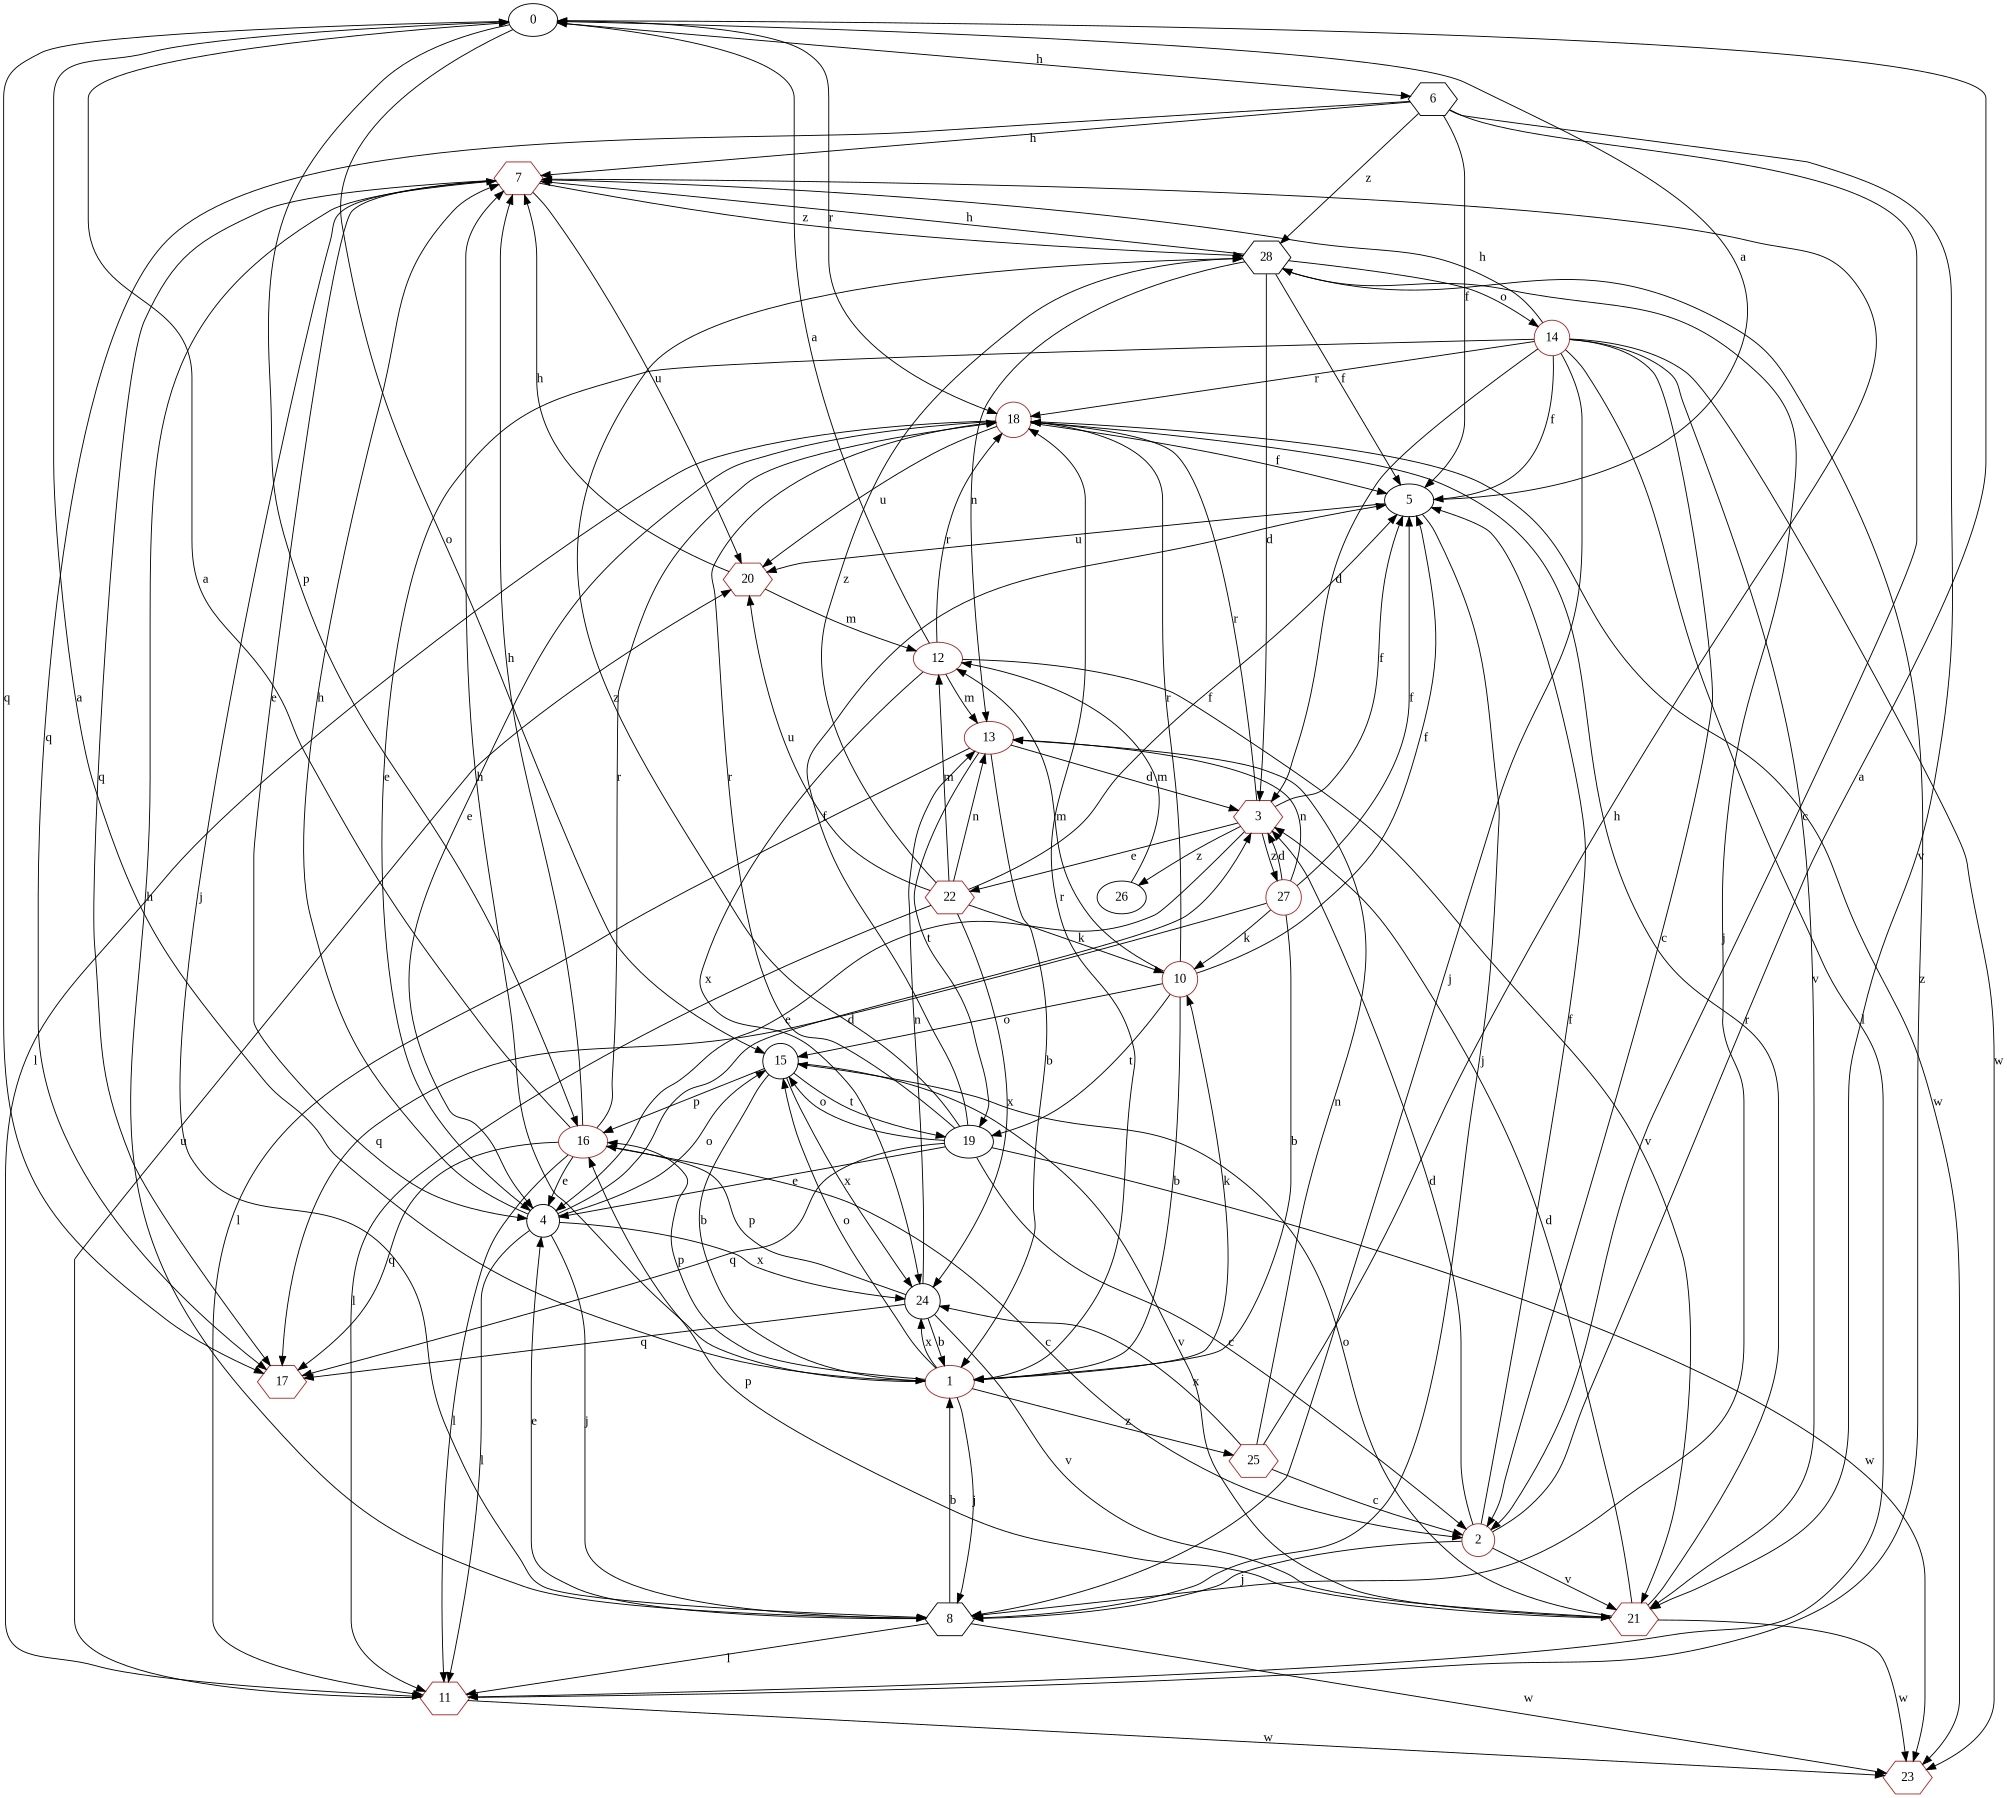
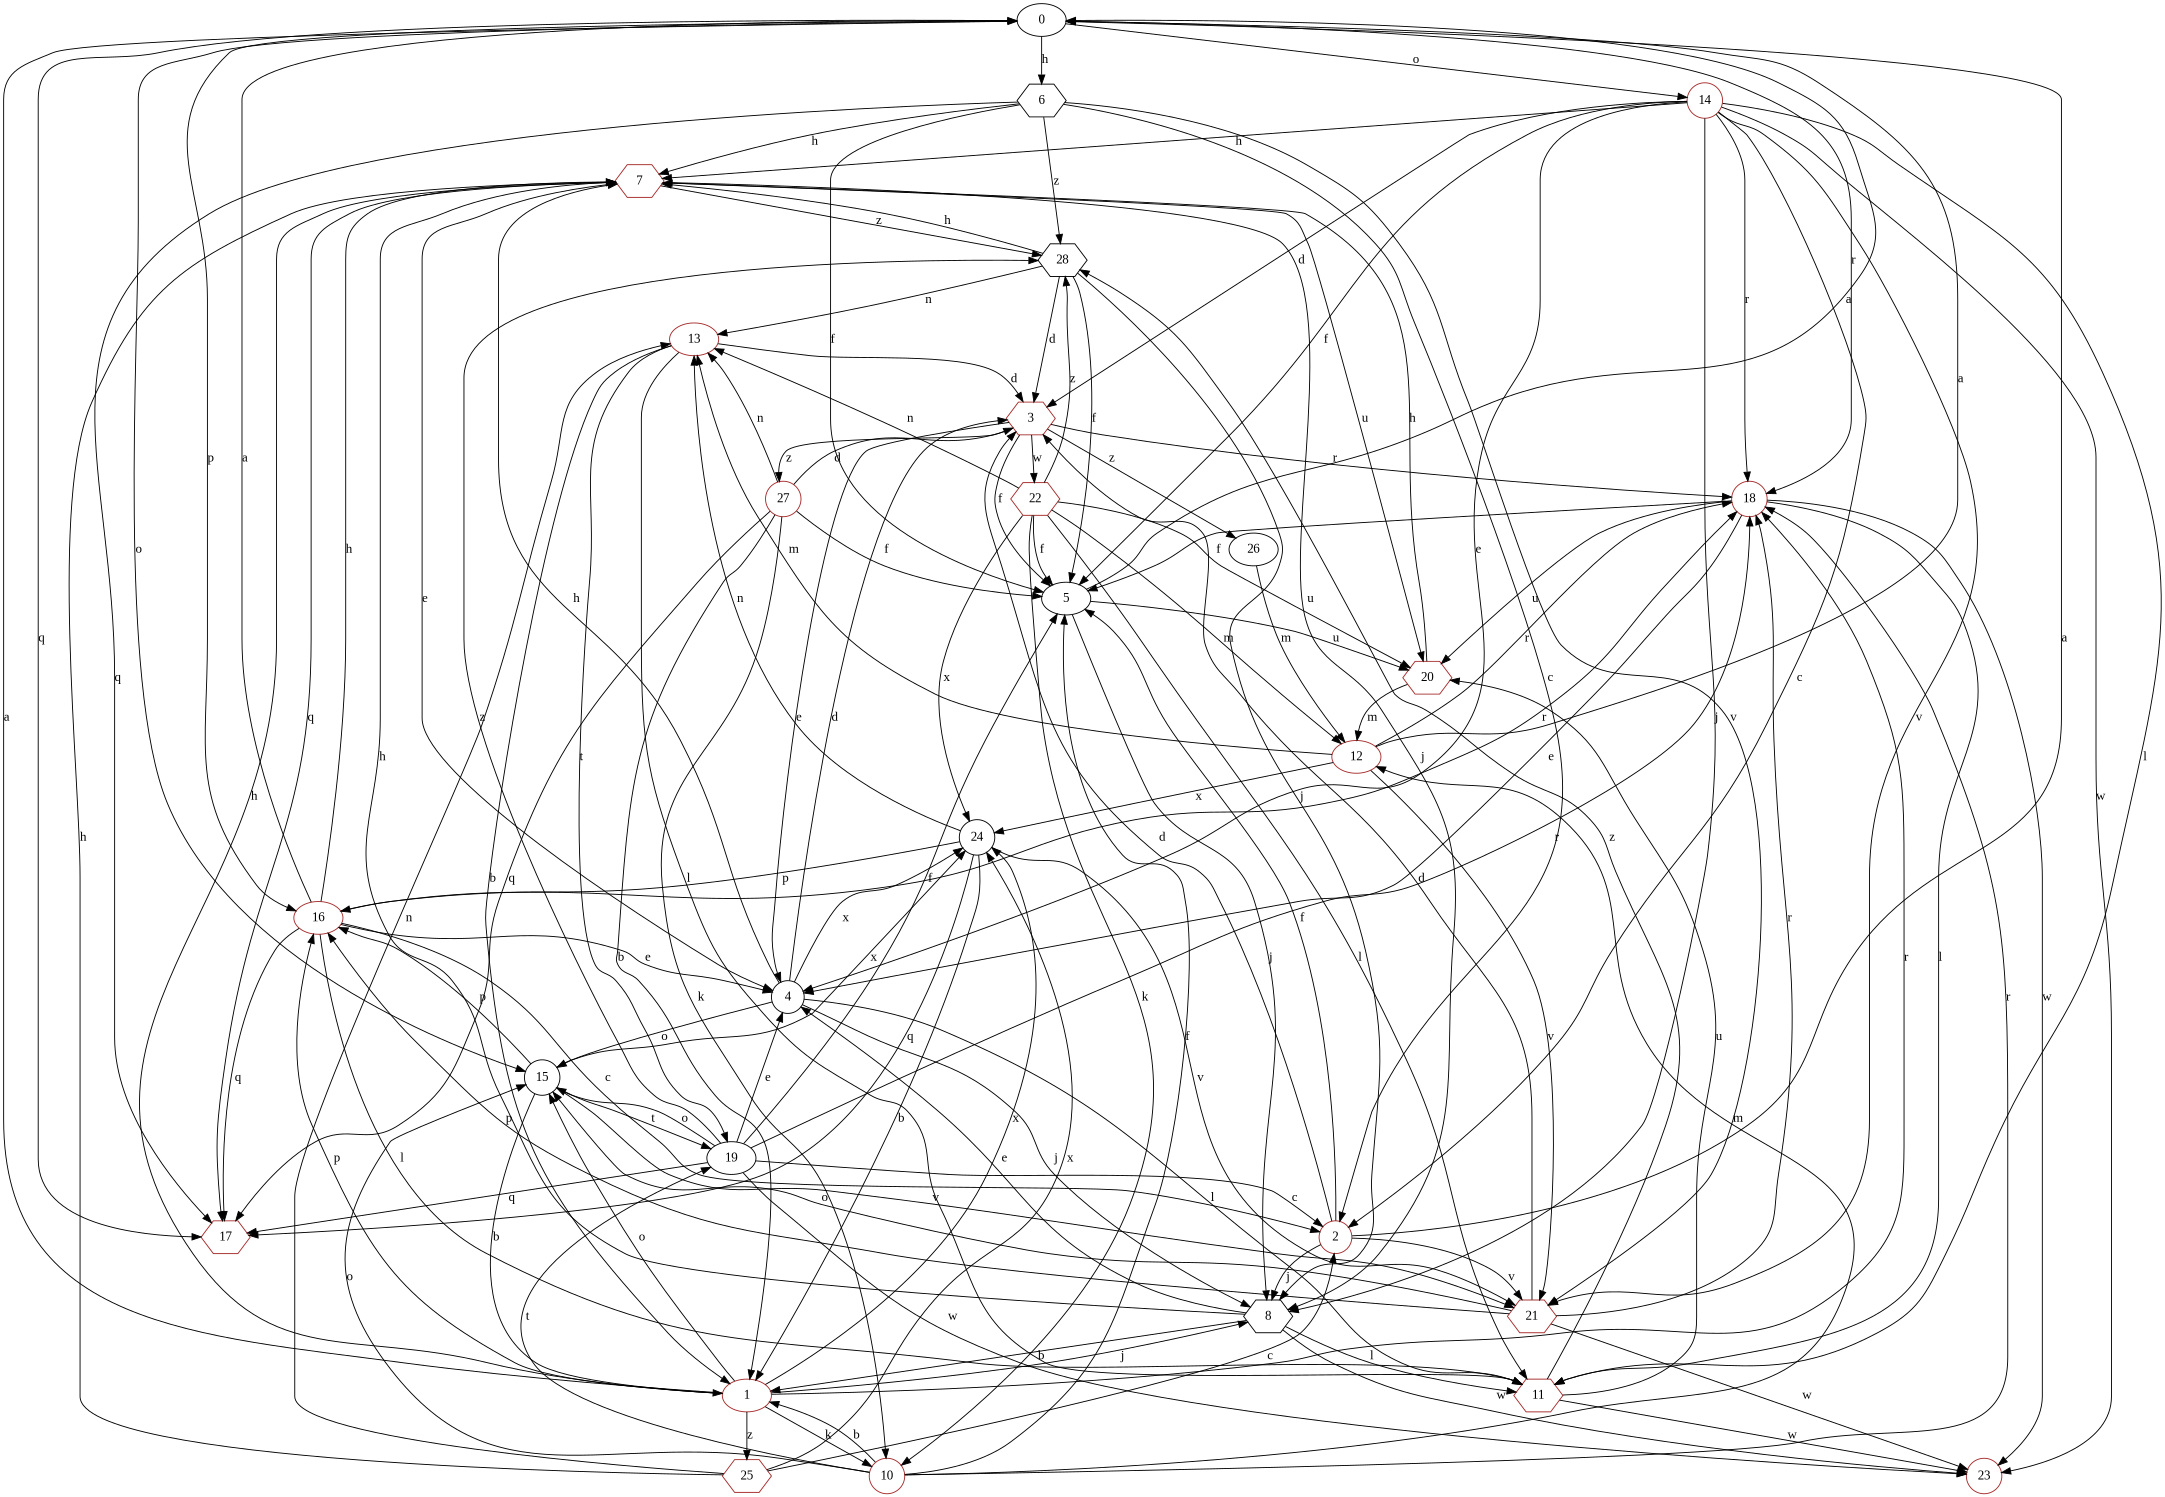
(1414, 277) -> (1372, 60)
(1134, 857) -> (1037, 458)
(1908, 1778) -> (1984, 1476)
